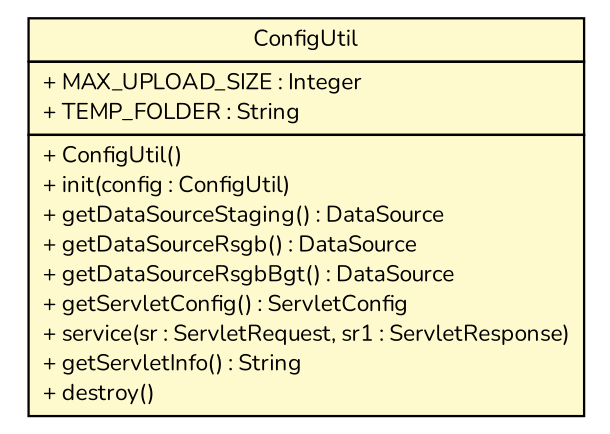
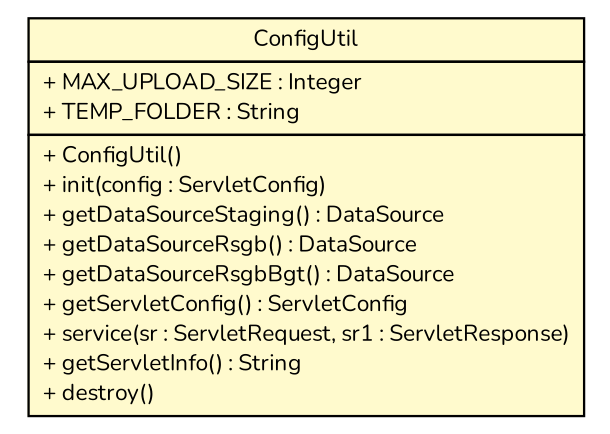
(167, 185) -> (185, 185)
